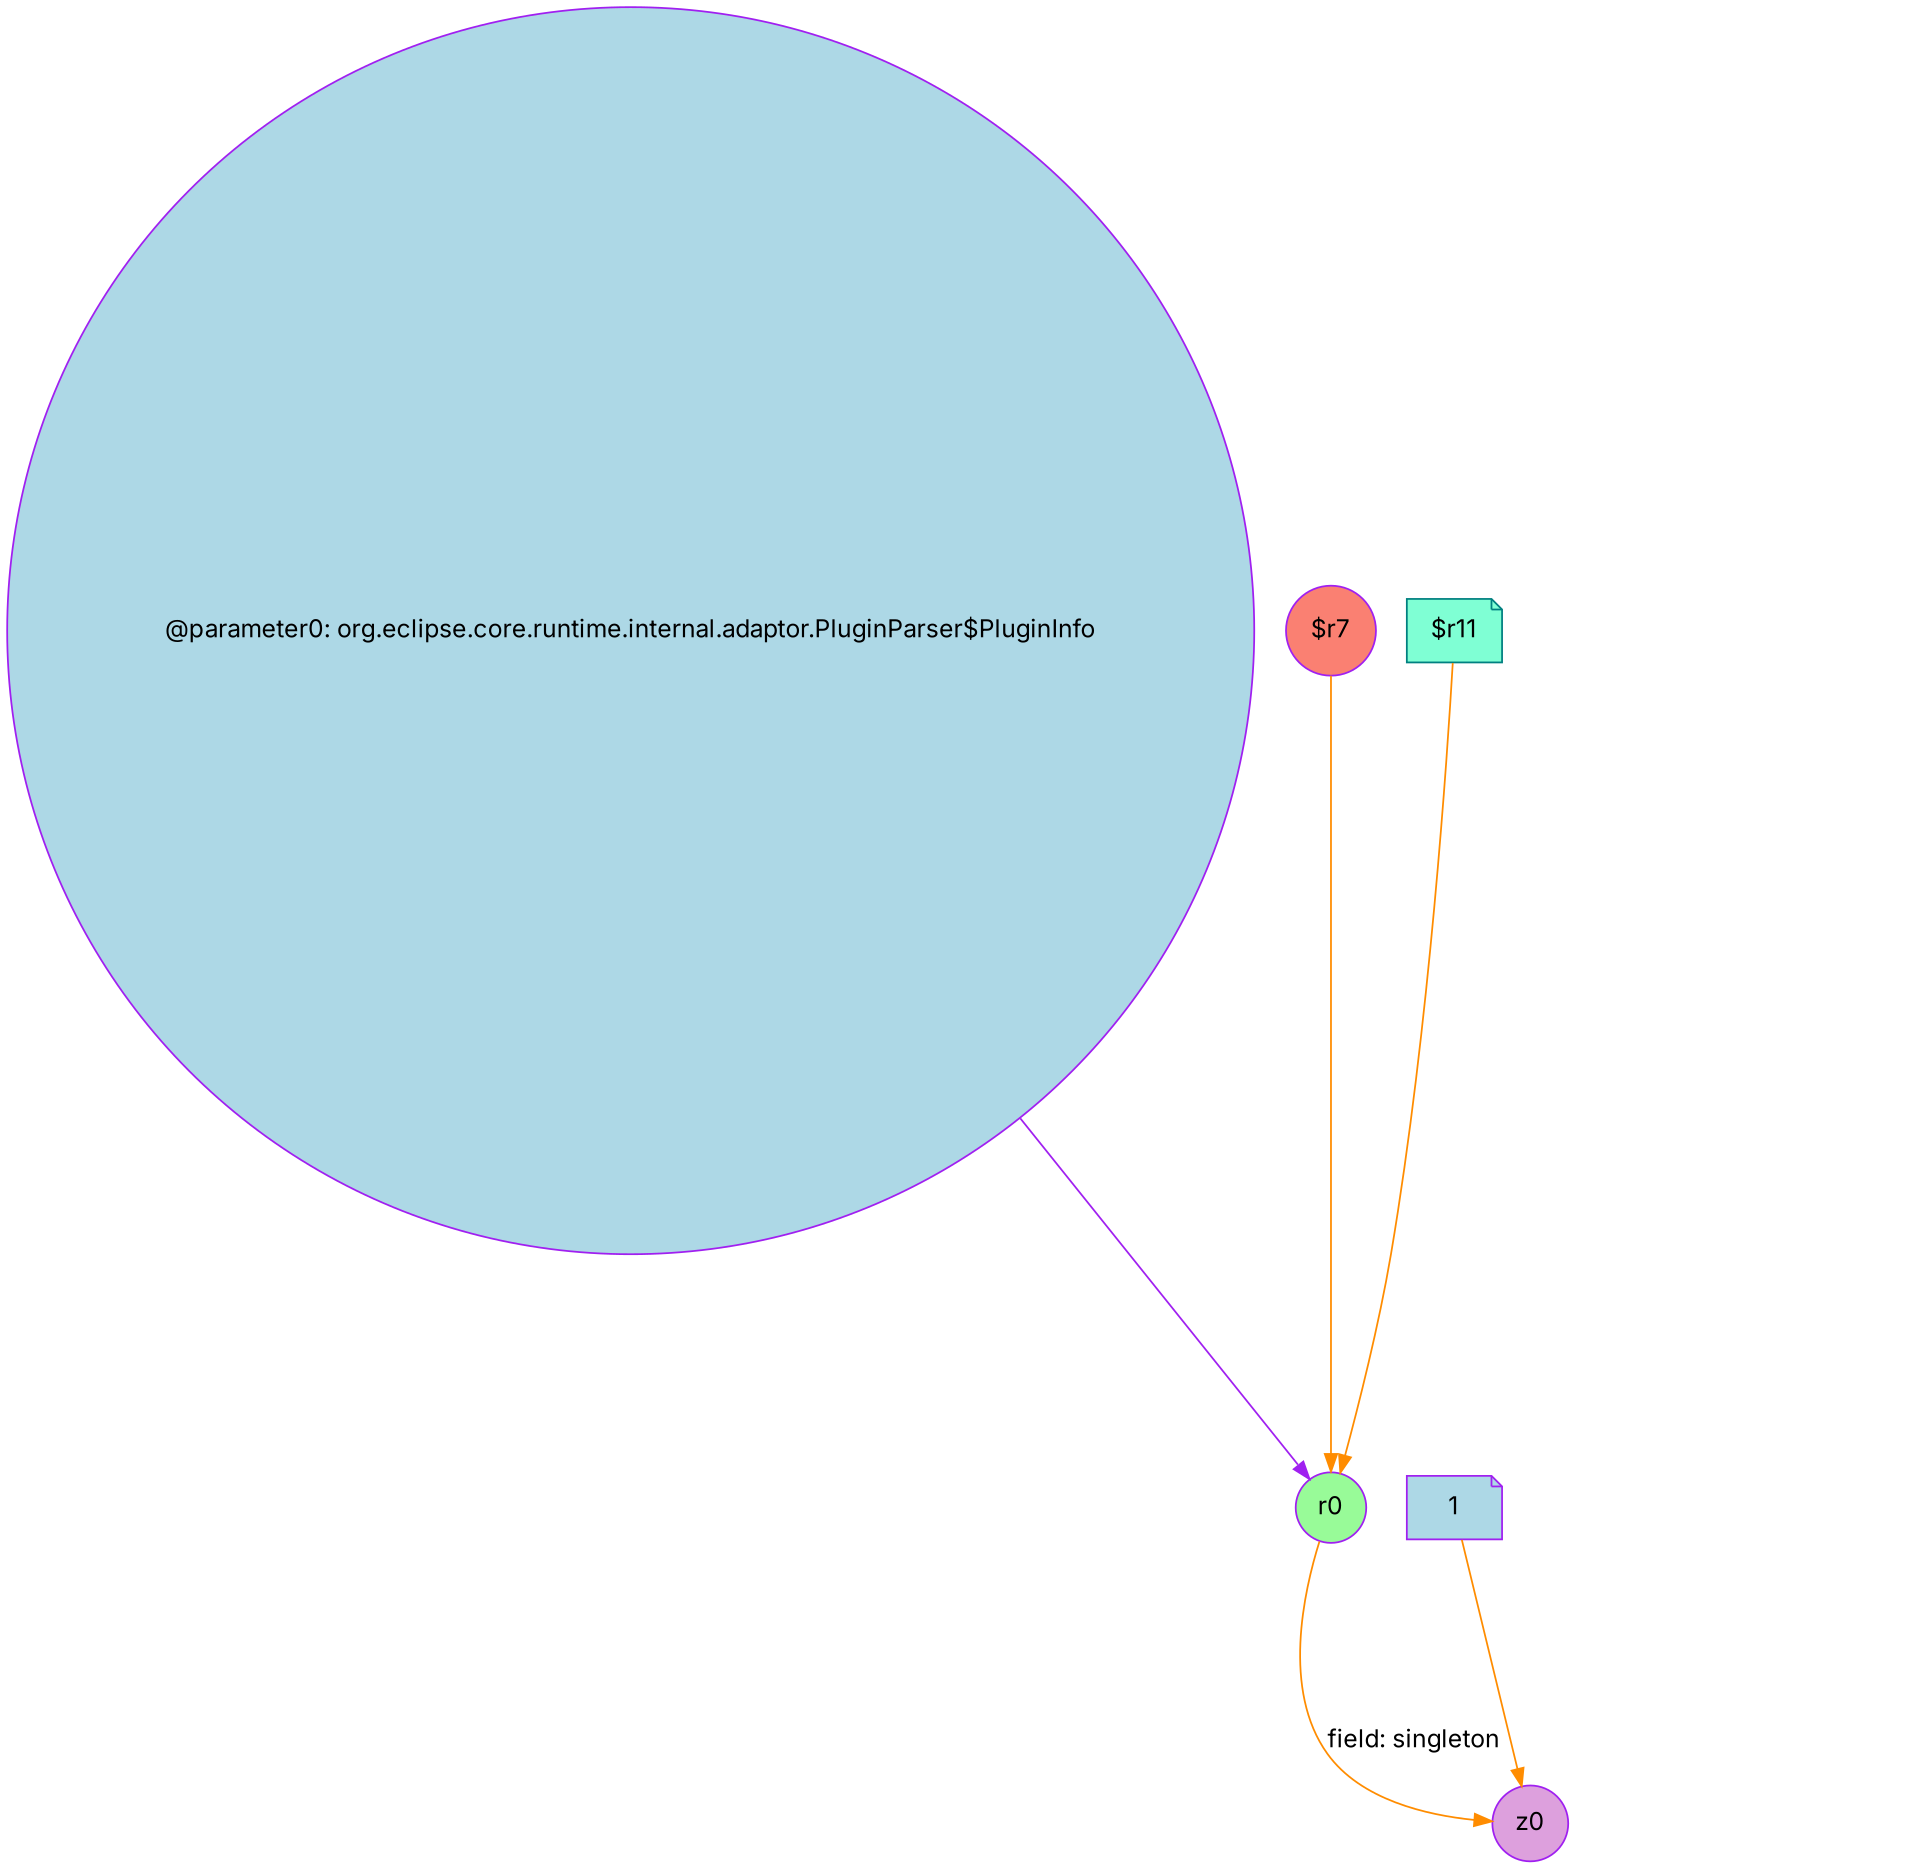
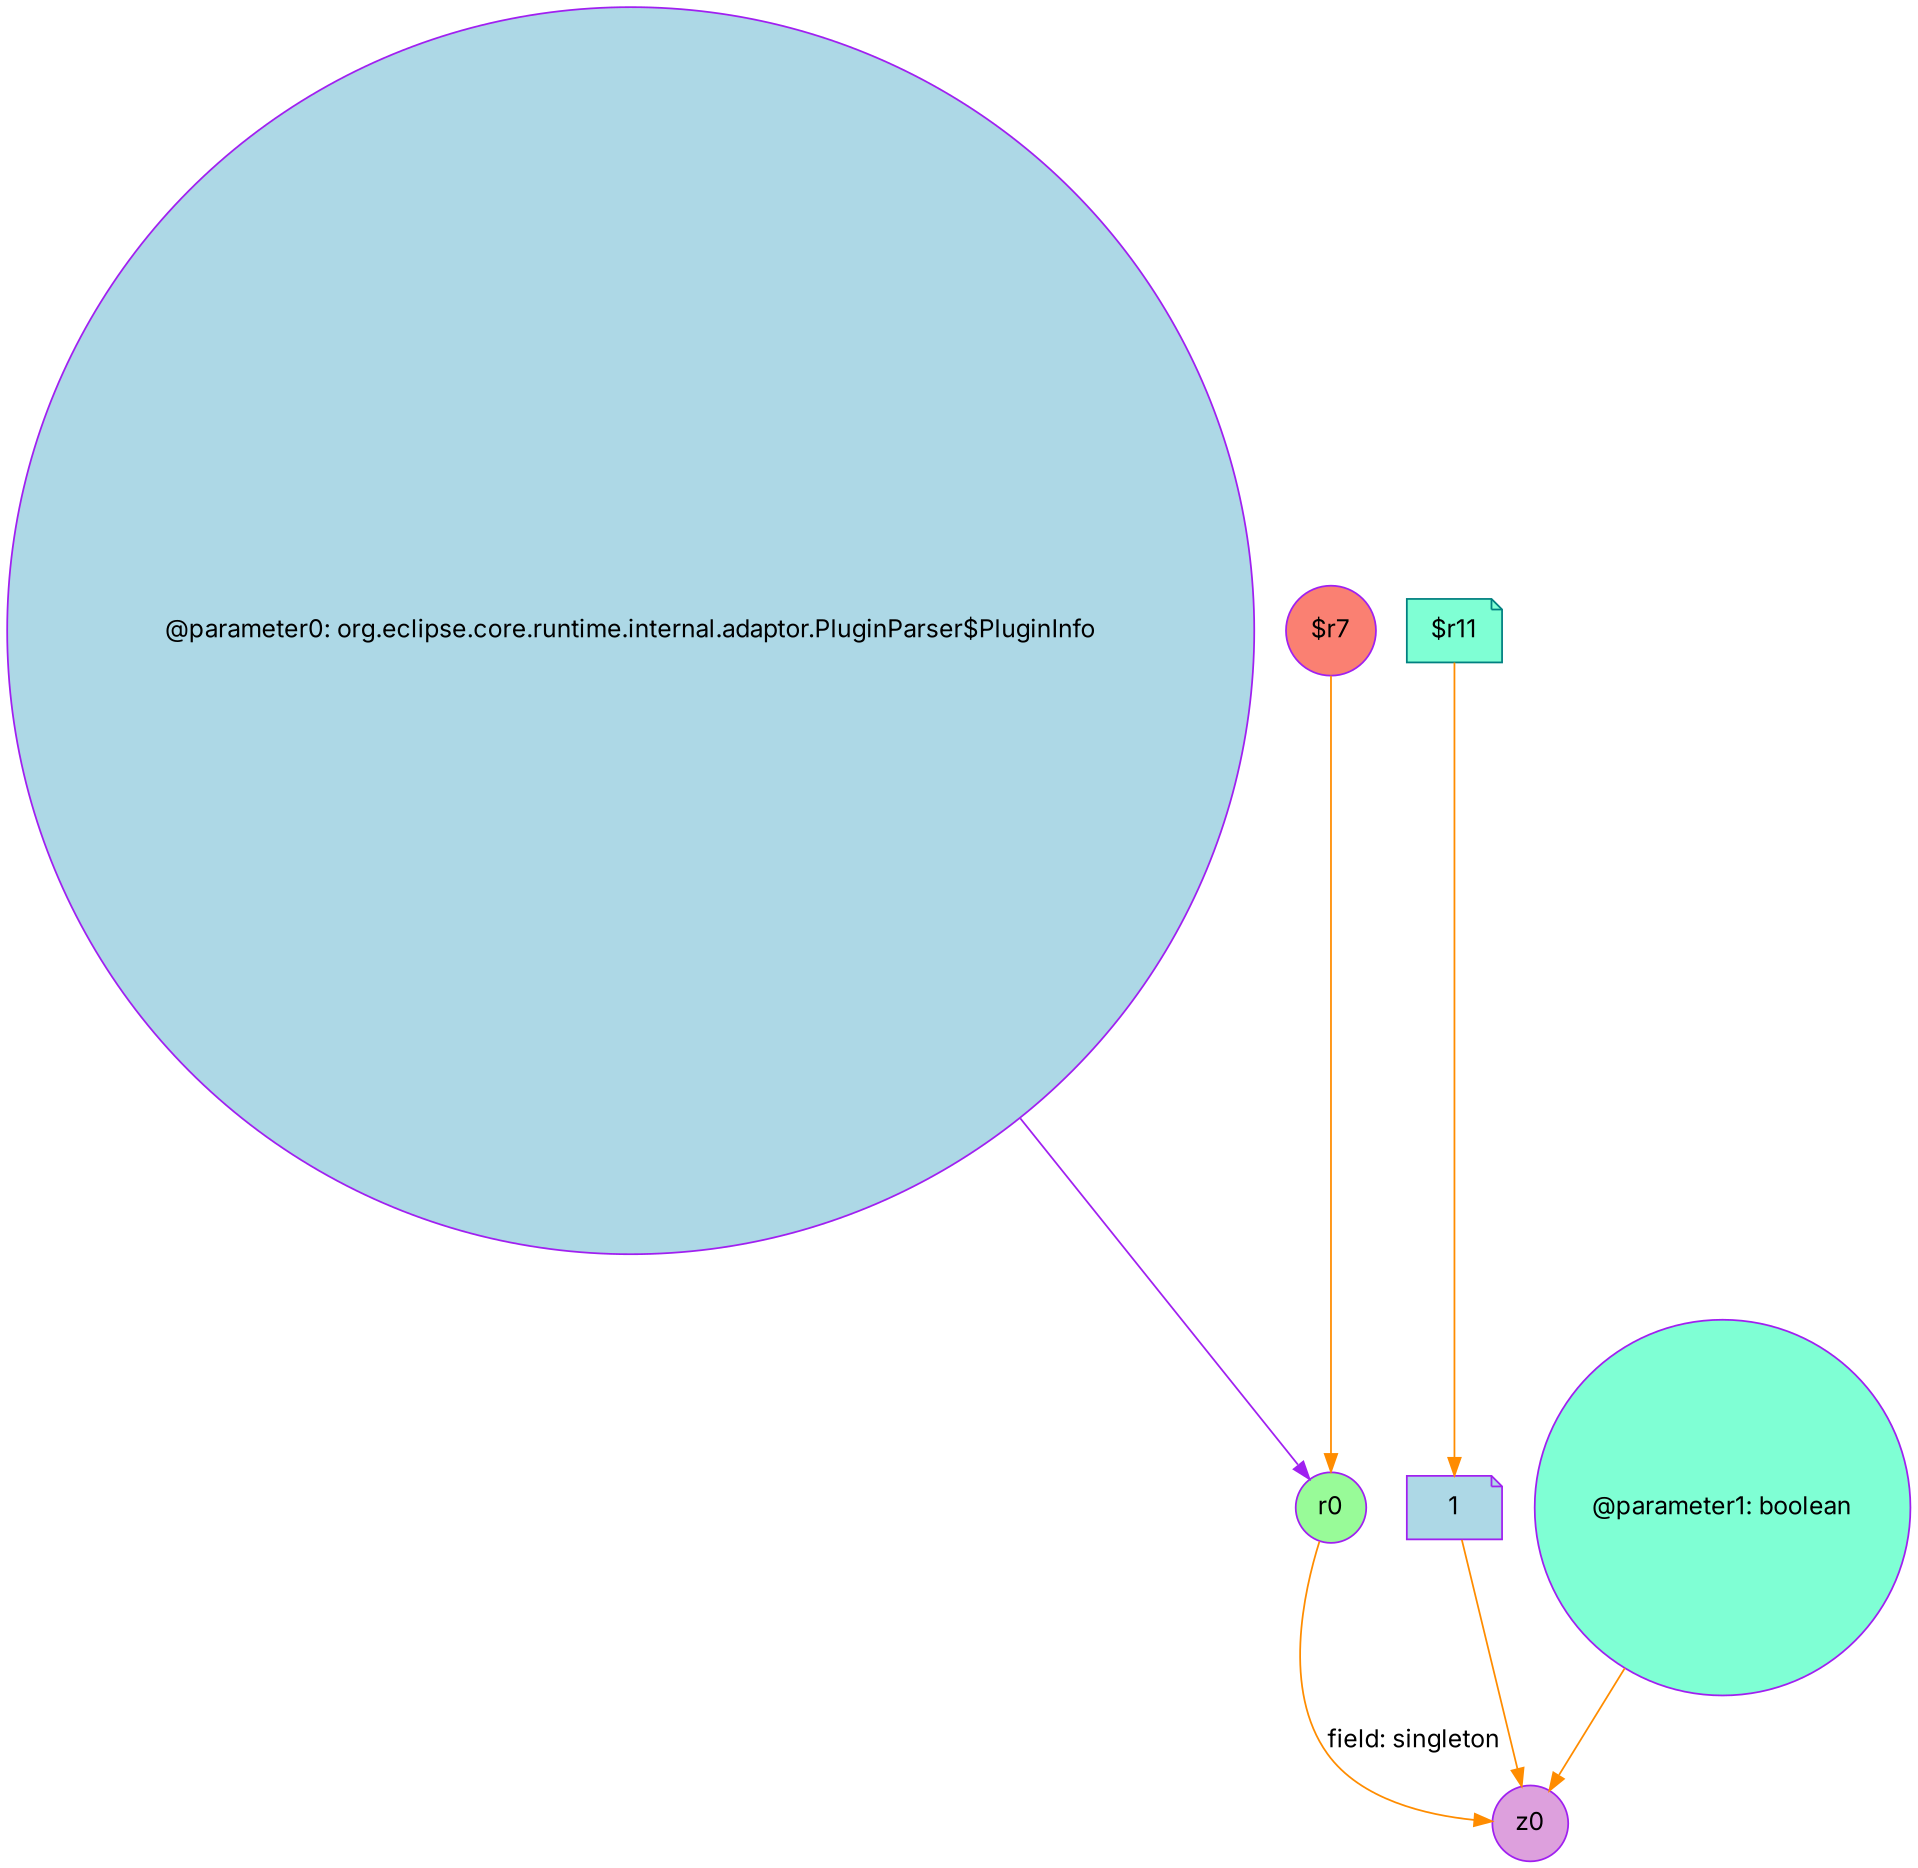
(1418, 1062) -> (1454, 1060)
none -> (1723, 1508)
